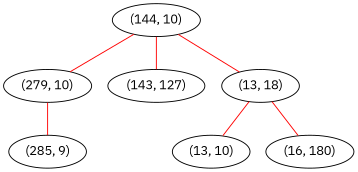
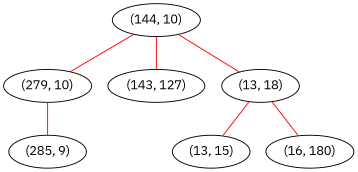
(211, 152) -> (211, 152)
